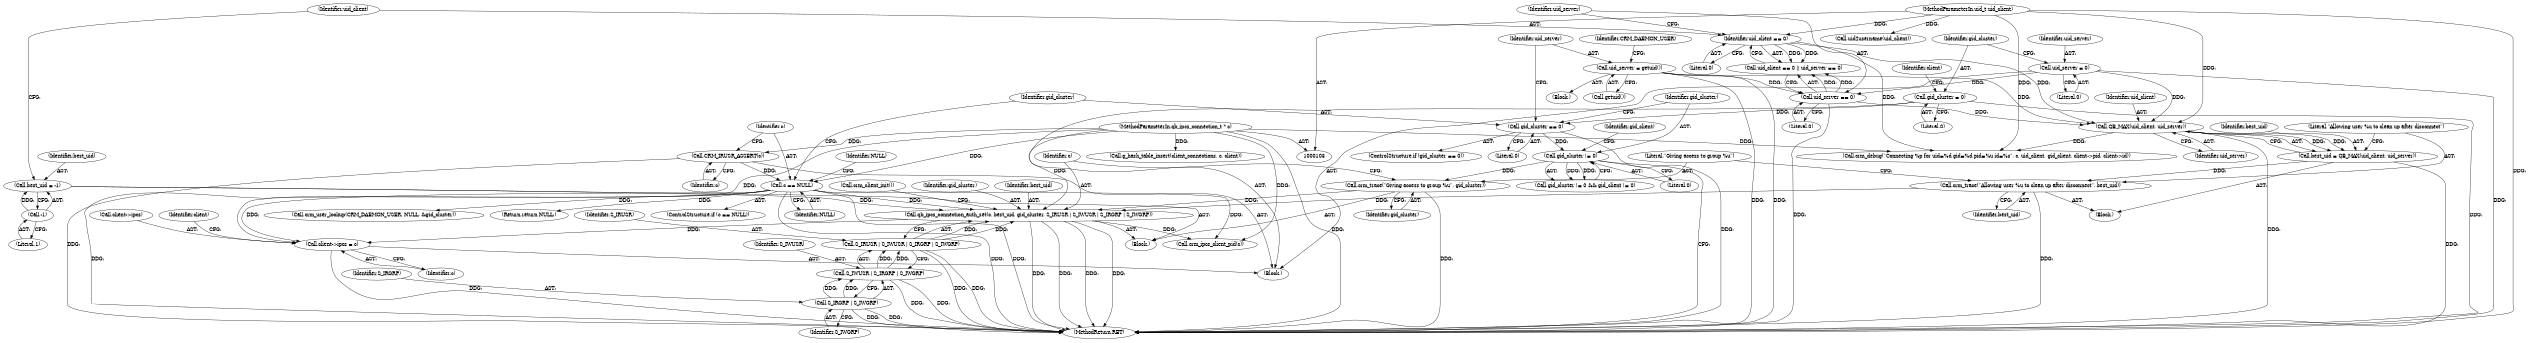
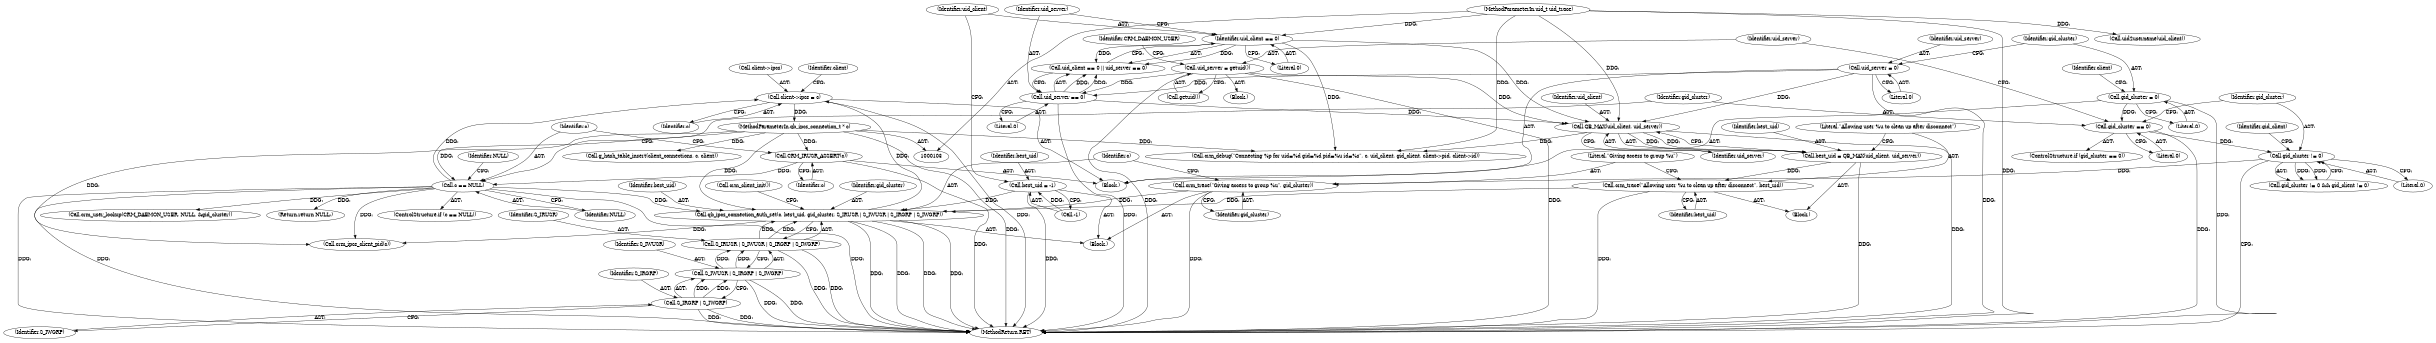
(1968, 10) -> (1528, 10)
(734, 190) -> (794, 111)
(28, 245) -> none
none -> (1045, 260)
